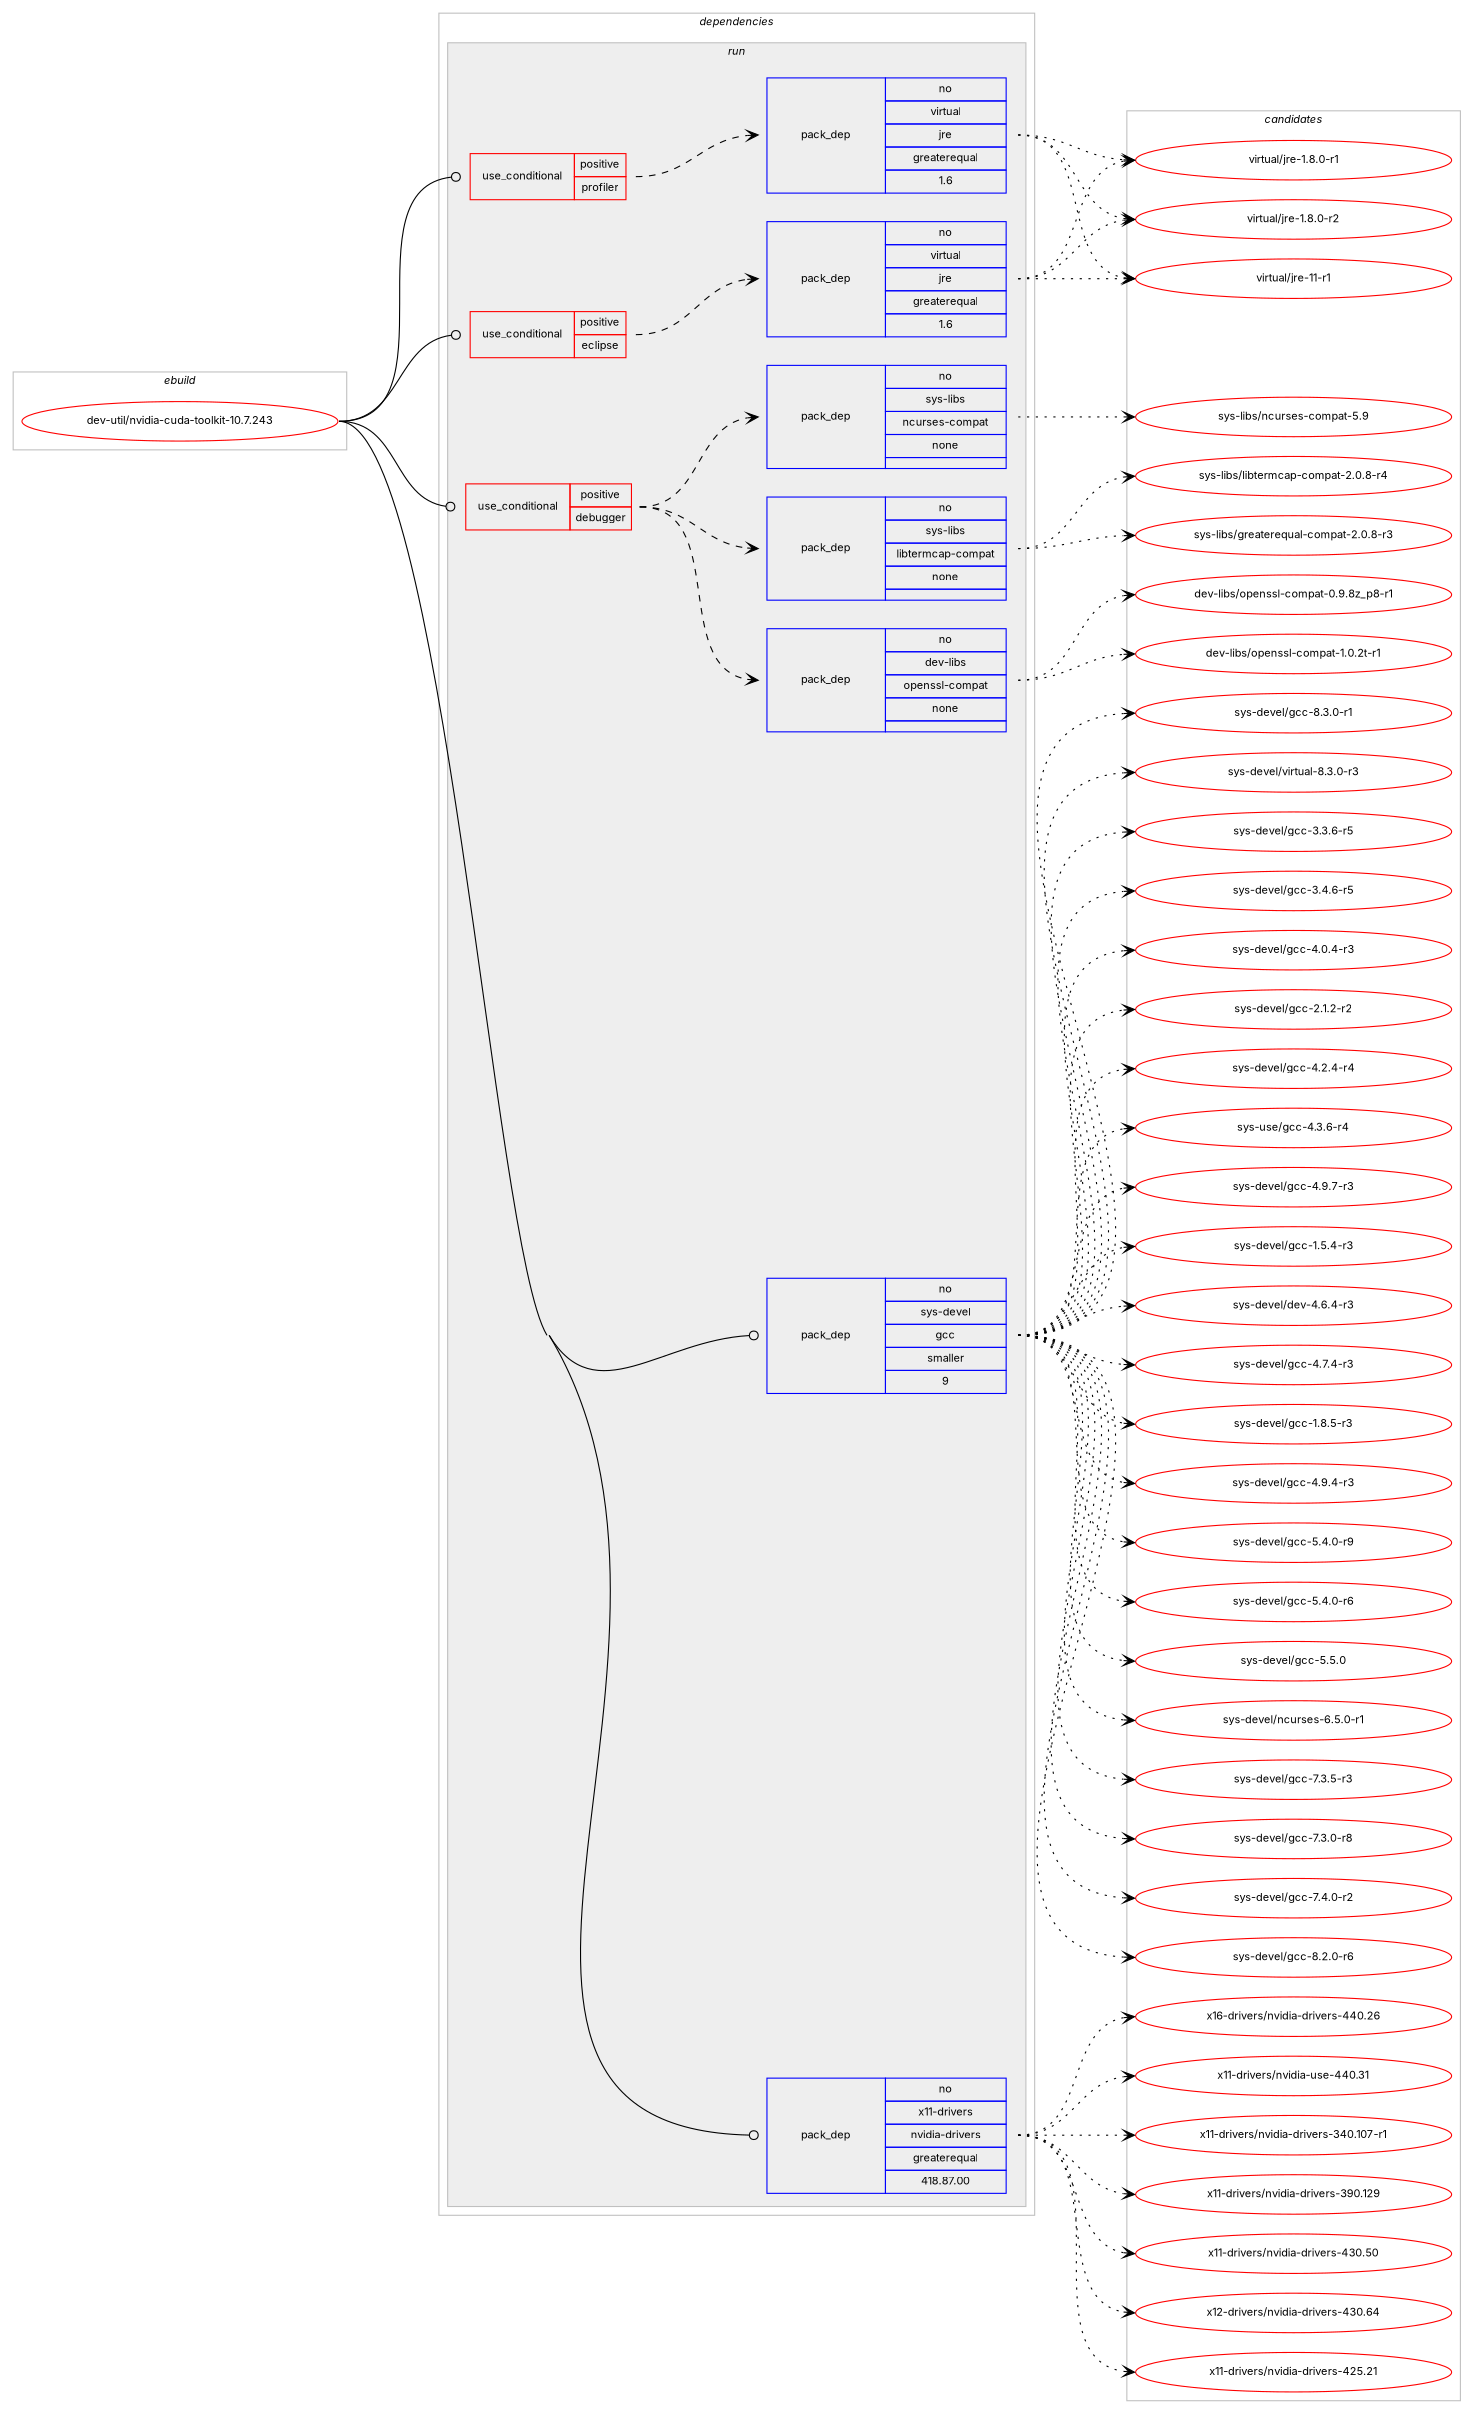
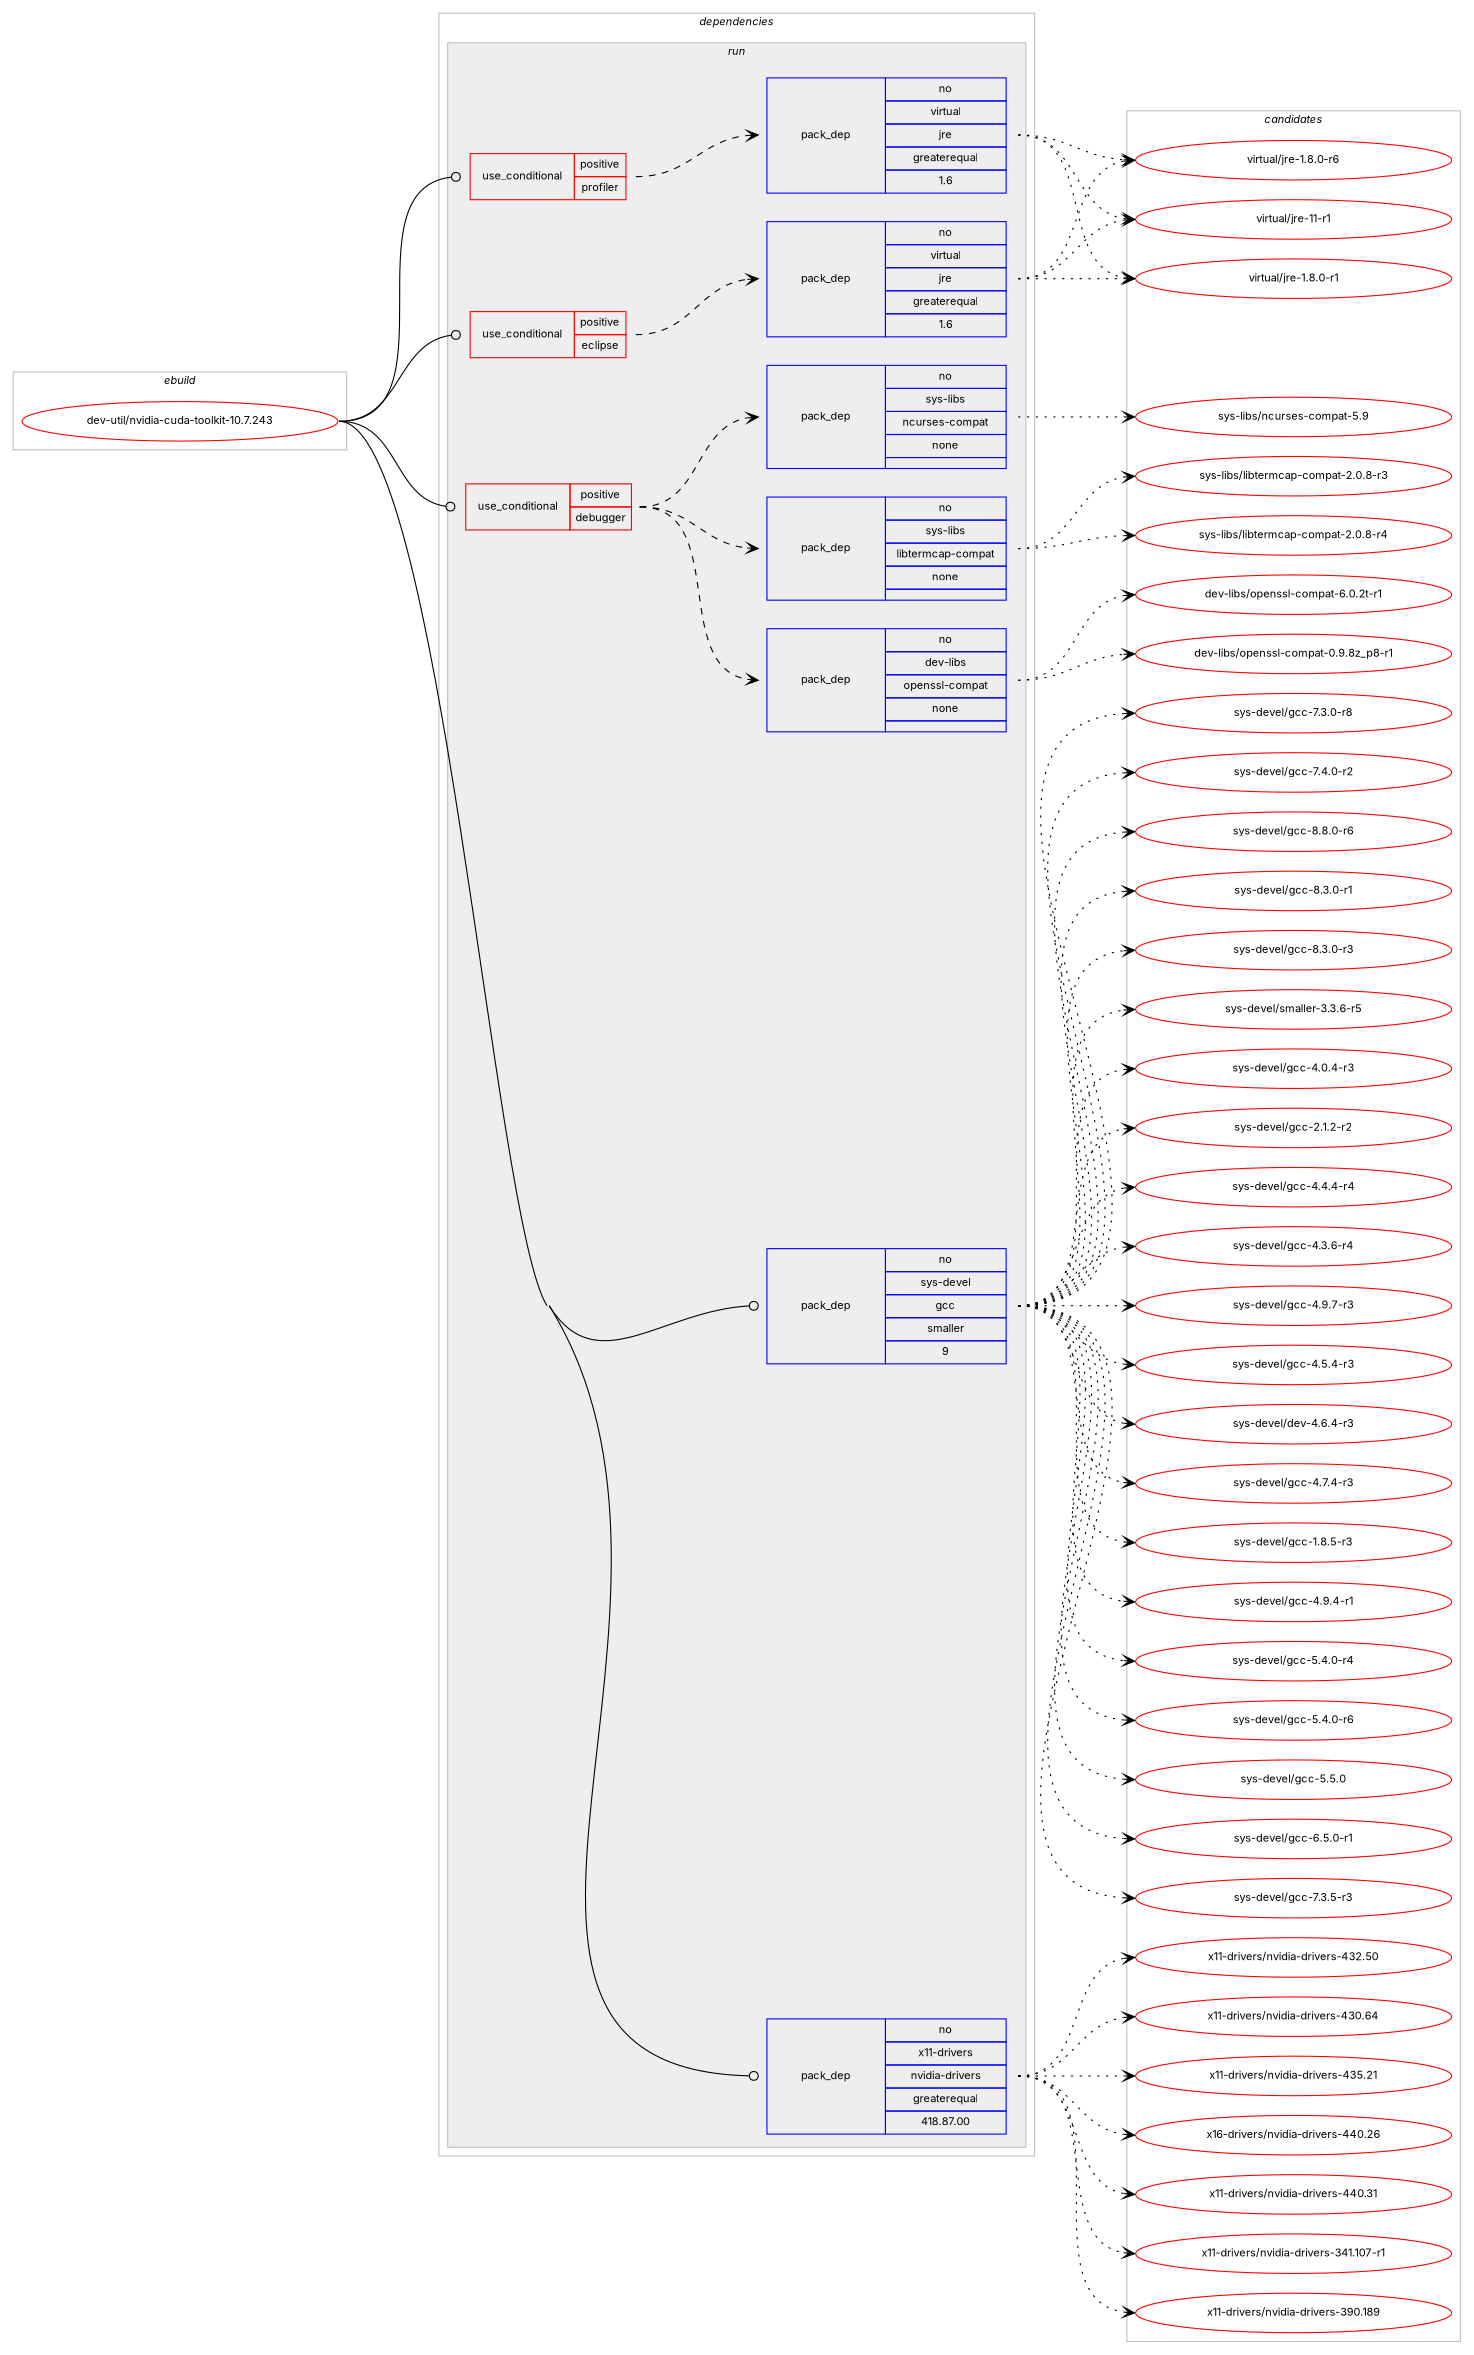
(1294, 219) -> (1294, 160)
(1294, 535) -> (1294, 476)
(1294, 654) -> (1294, 595)
(1294, 772) -> (1294, 950)
(1294, 832) -> (1294, 1009)
(1294, 891) -> none
(1294, 1069) -> (1294, 1187)
(1294, 1128) -> (1294, 1246)
(1294, 1246) -> (1294, 1365)
(1294, 1483) -> (1294, 1602)
(1294, 1543) -> (1294, 1661)
(1294, 1720) -> (1294, 1839)
(1294, 1957) -> (1294, 832)
(1294, 2076) -> (1294, 2194)
(1294, 2135) -> (1294, 2254)
(1294, 2194) -> (1294, 2313)
(1294, 2254) -> (1294, 1957)
(1294, 2313) -> (1294, 2017)
(1294, 2372) -> (1294, 2076)
